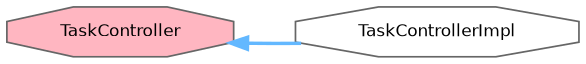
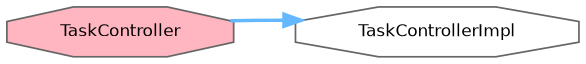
(274, 43) -> (257, 20)
